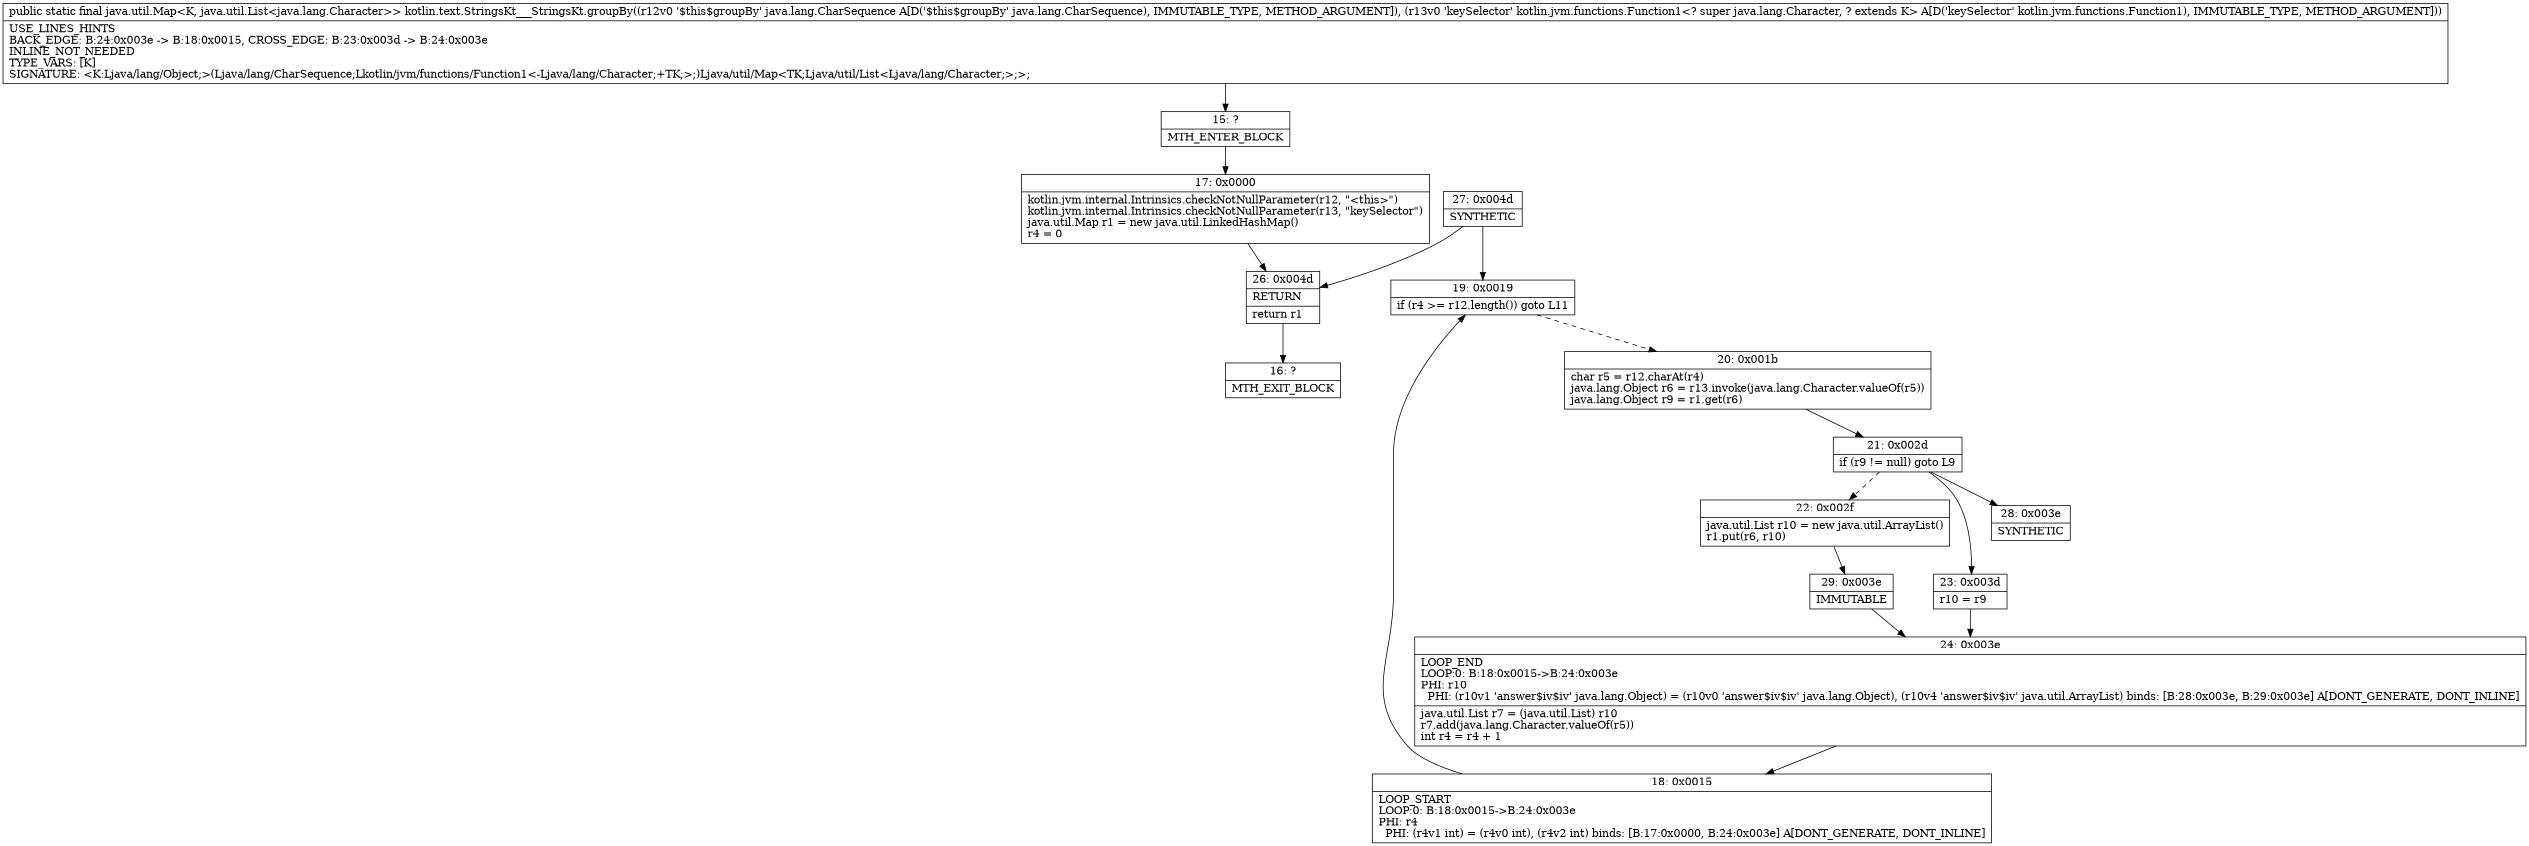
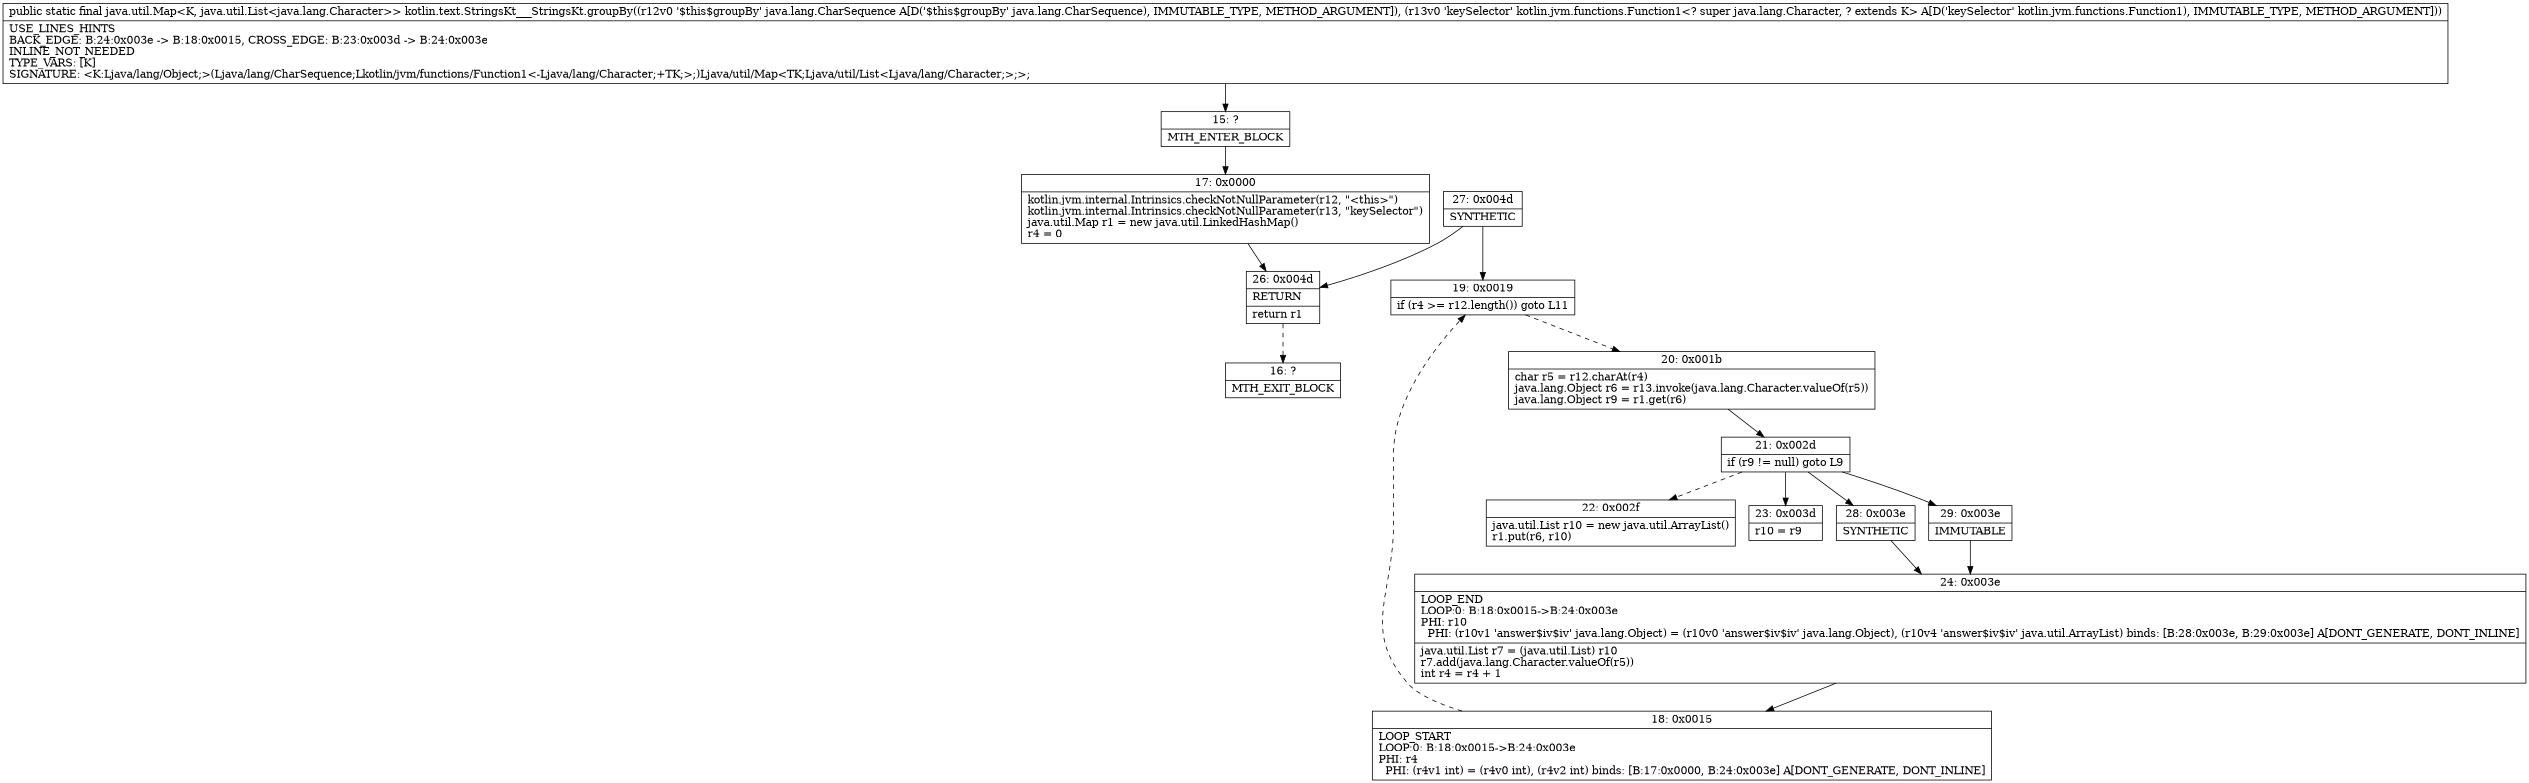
(1283, 340) -> (1283, 340)
(1838, 557) -> (1886, 486)
(1394, 558) -> (1393, 527)
(1970, 619) -> (1904, 554)
